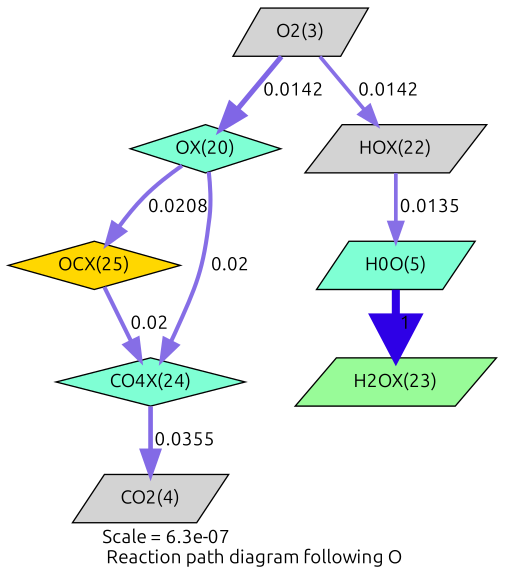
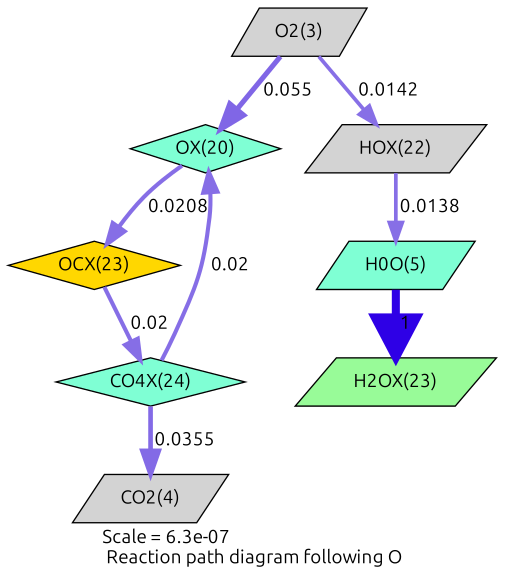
(292, 90) -> (286, 90)
(429, 207) -> (429, 207)
(203, 260) -> (197, 279)
(94, 265) -> (94, 265)
